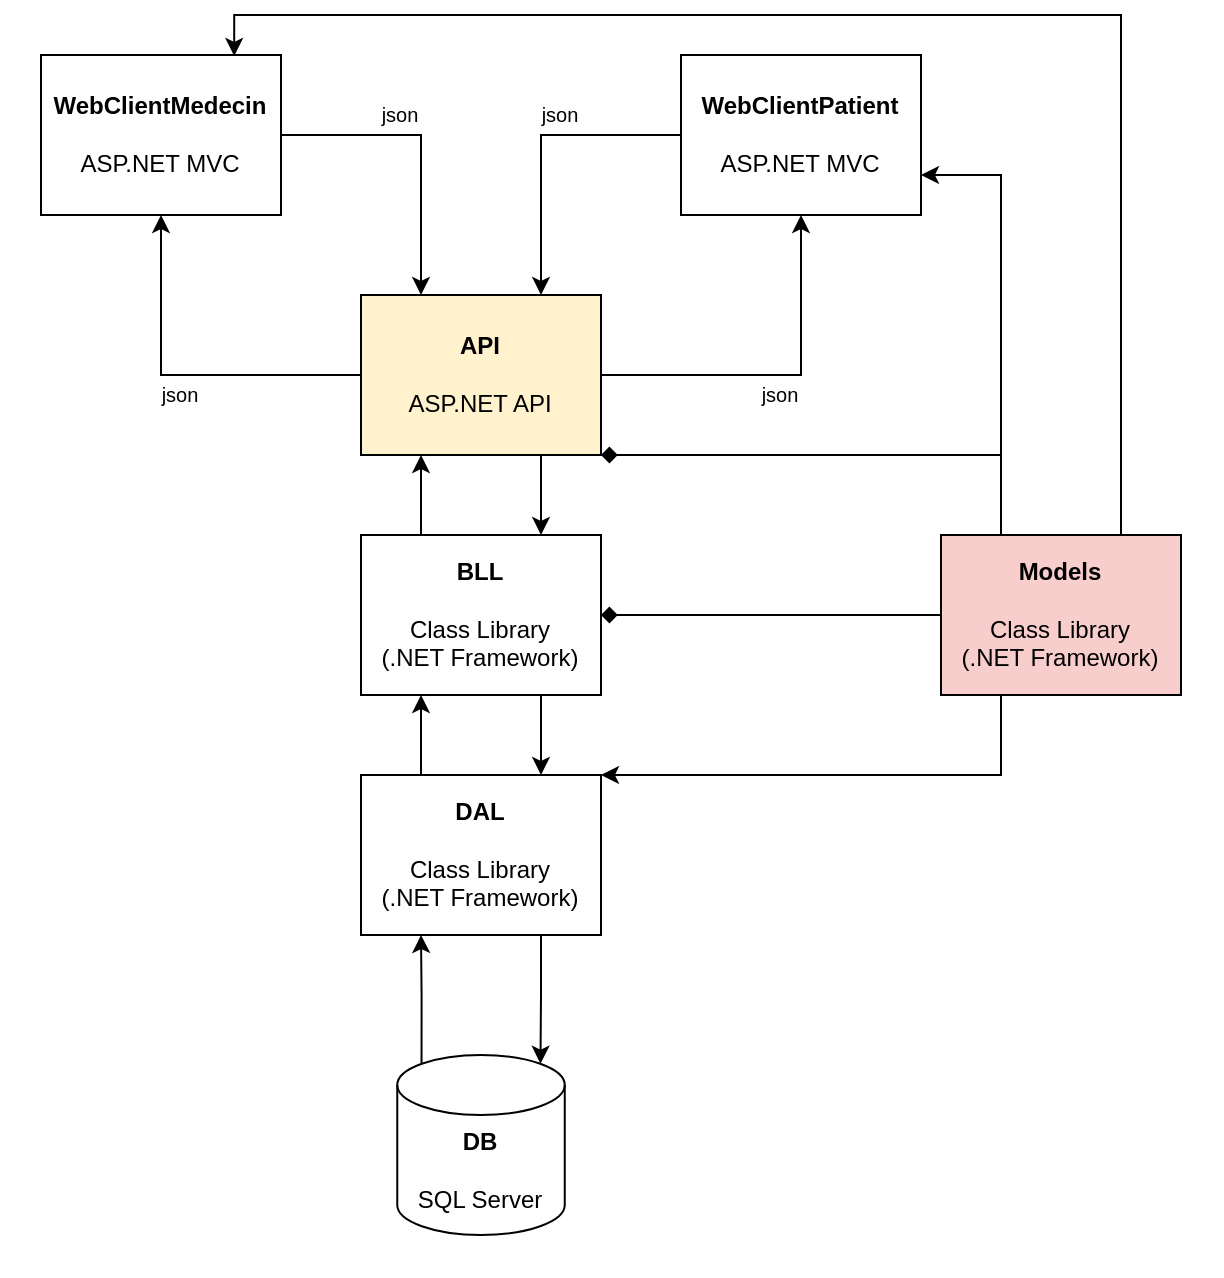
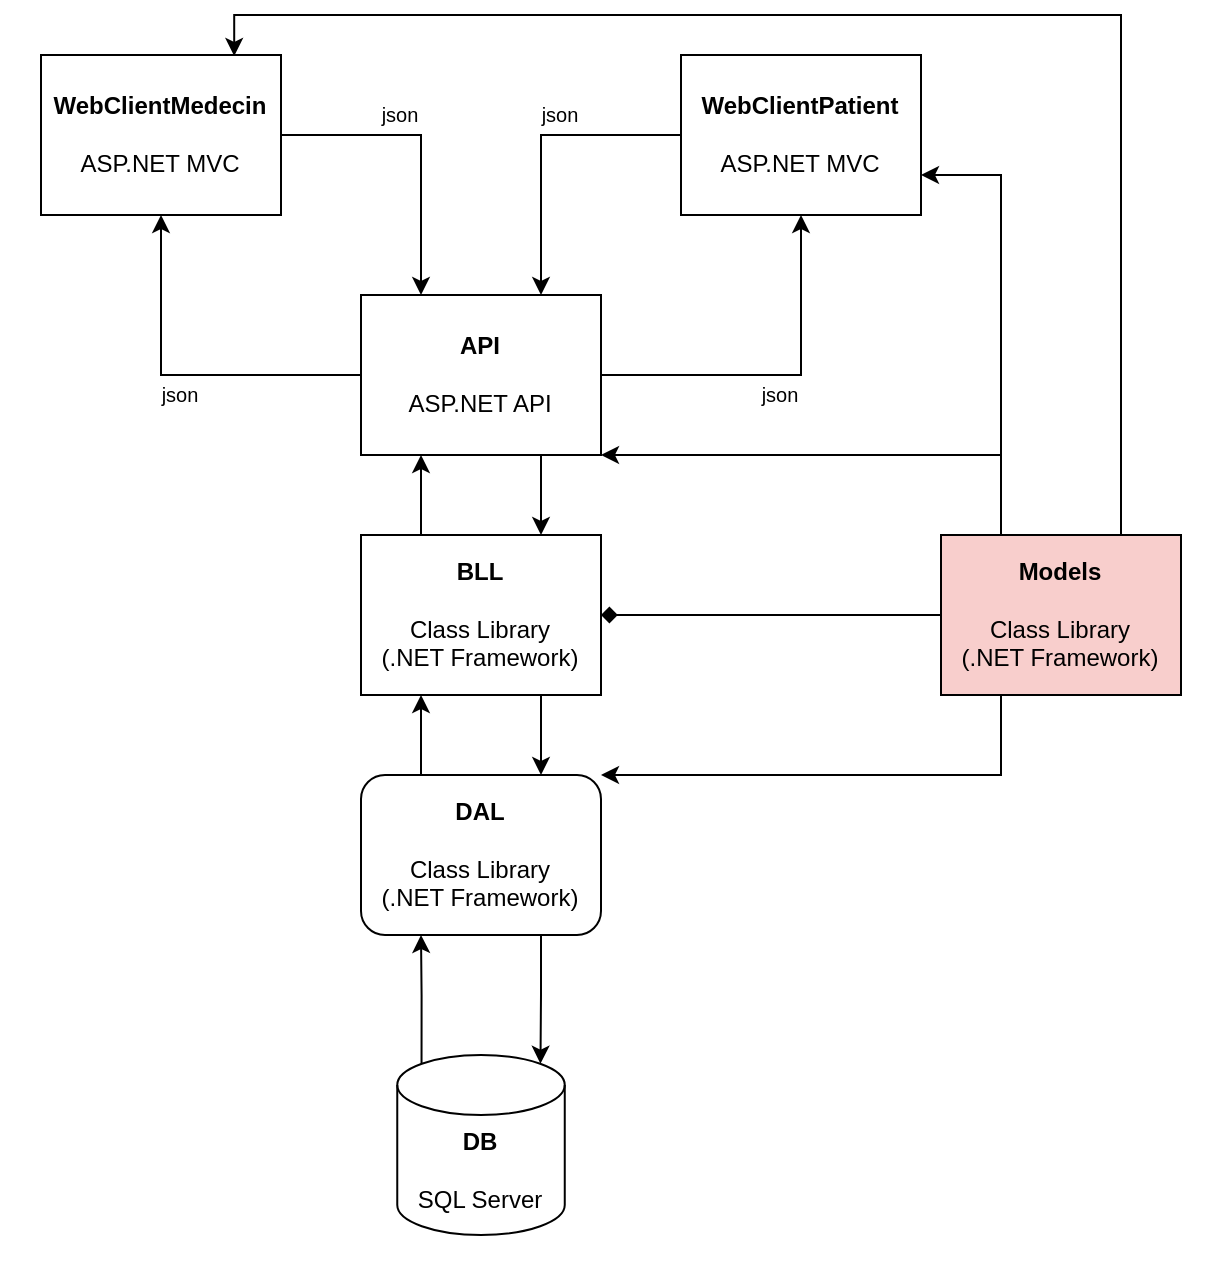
(481, 375) -> (481, 375)
(617, 455) -> (616, 455)
(481, 855) -> (481, 855)
